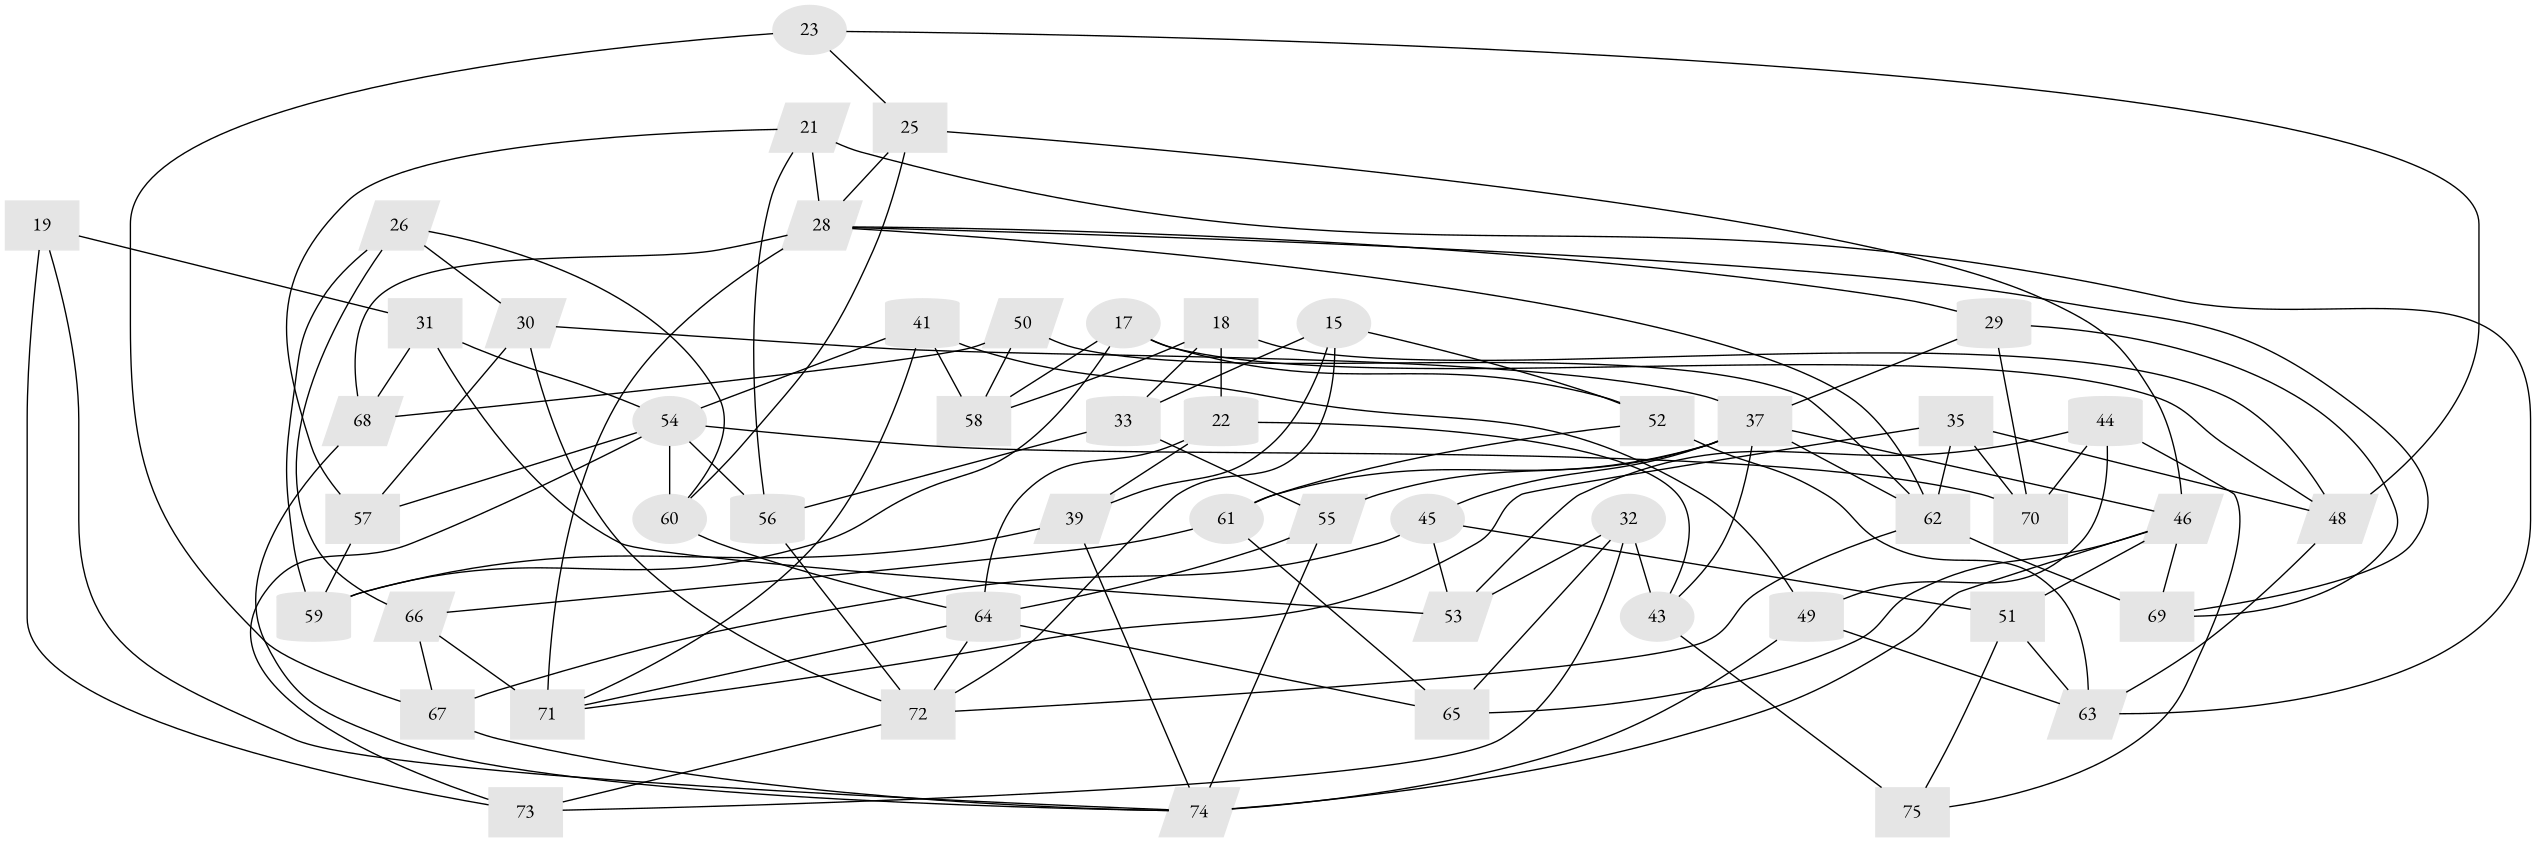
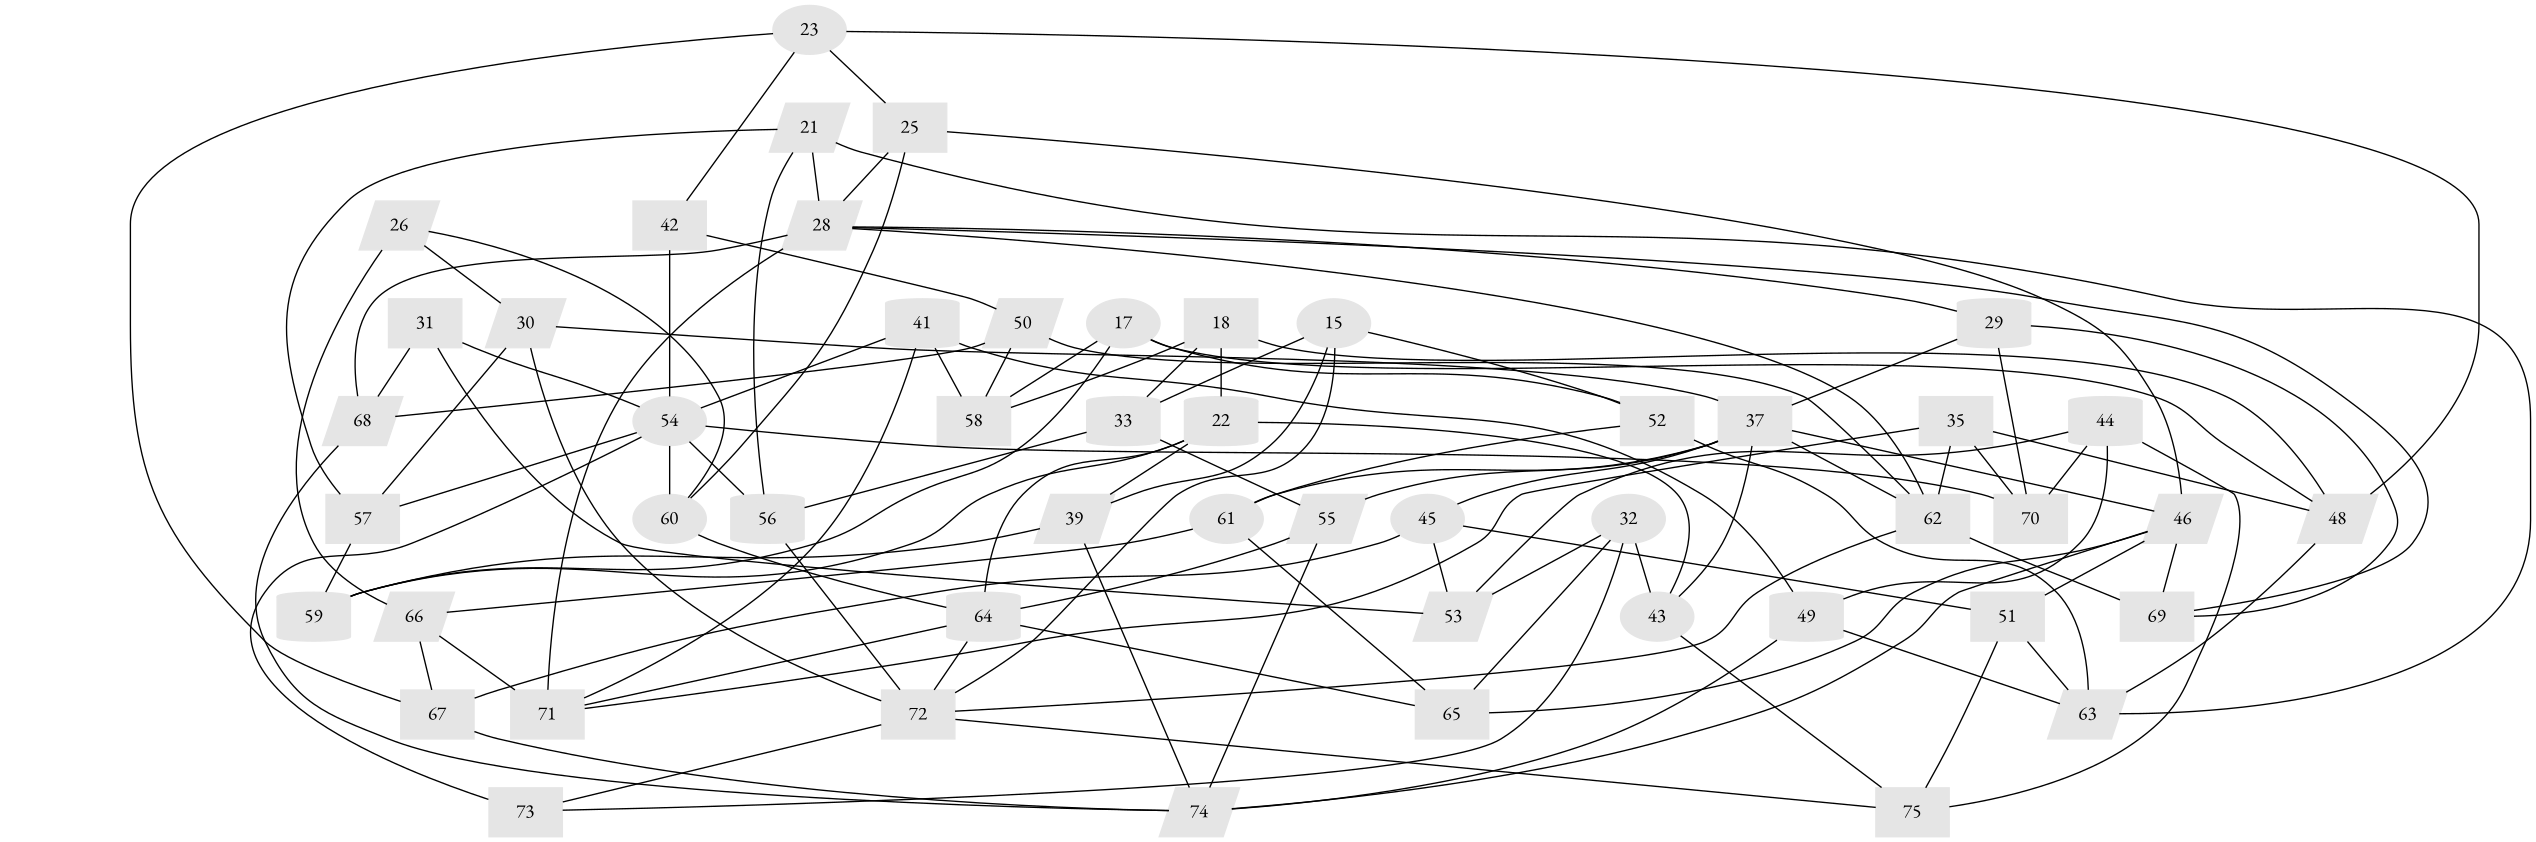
(42, 225) -> none
none -> (670, 225)
(292, 410) -> (736, 576)
none -> (1439, 766)
